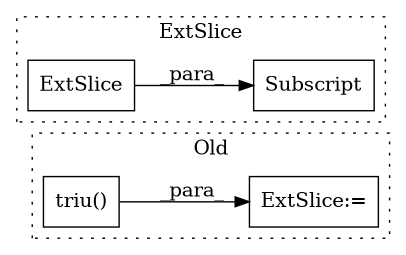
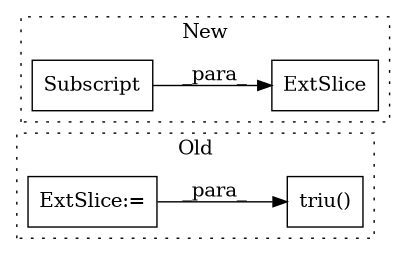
(201, 33) -> (205, 33)
(187, 85) -> (205, 85)
(177, 202) -> (215, 202)
